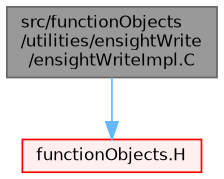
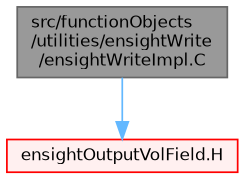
(112, 156) -> (122, 156)
